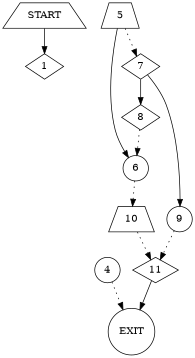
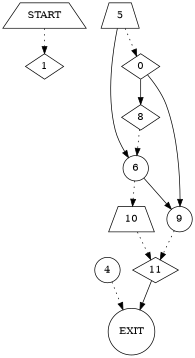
(45, 38) -> (45, 38)
(141, 66) -> (141, 66)
none -> (155, 191)
